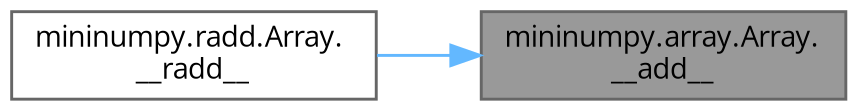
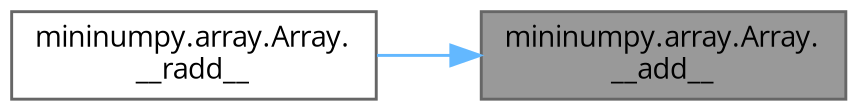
(194, 55) -> (194, 55)
